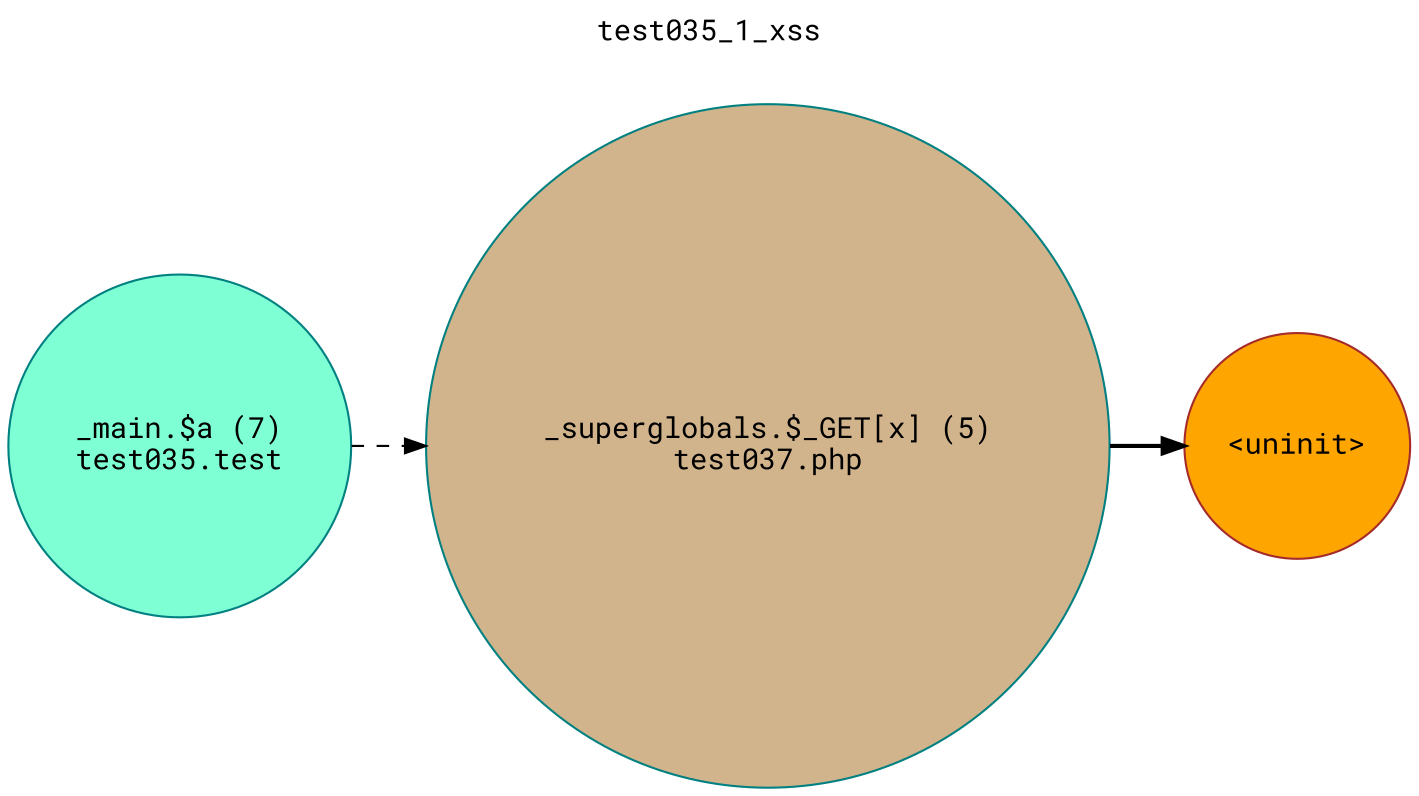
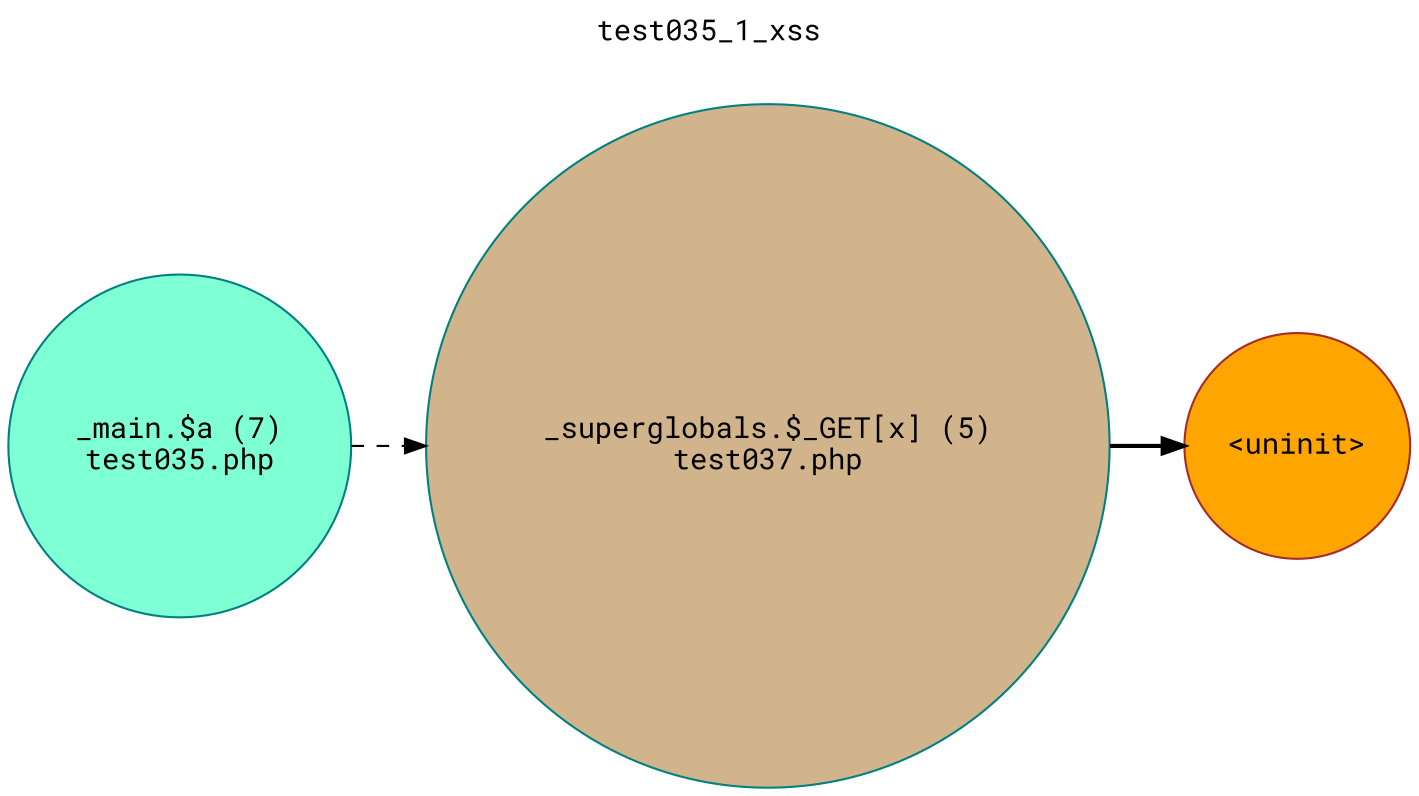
(180, 446) -> (180, 446)
